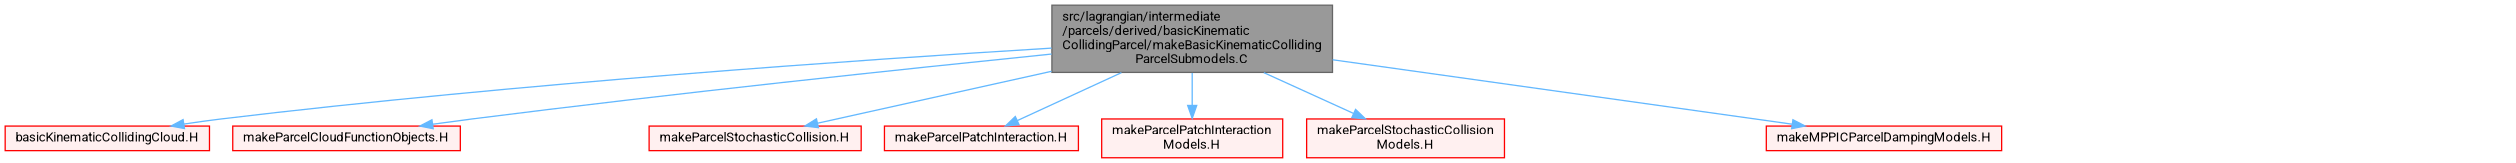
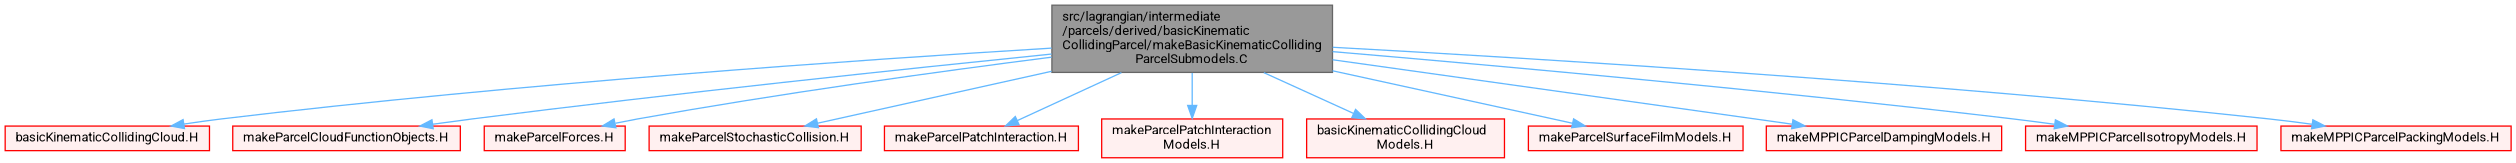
none -> (555, 138)
(1406, 138) -> (1406, 138)
none -> (1636, 138)
none -> (2141, 138)
none -> (2396, 138)
